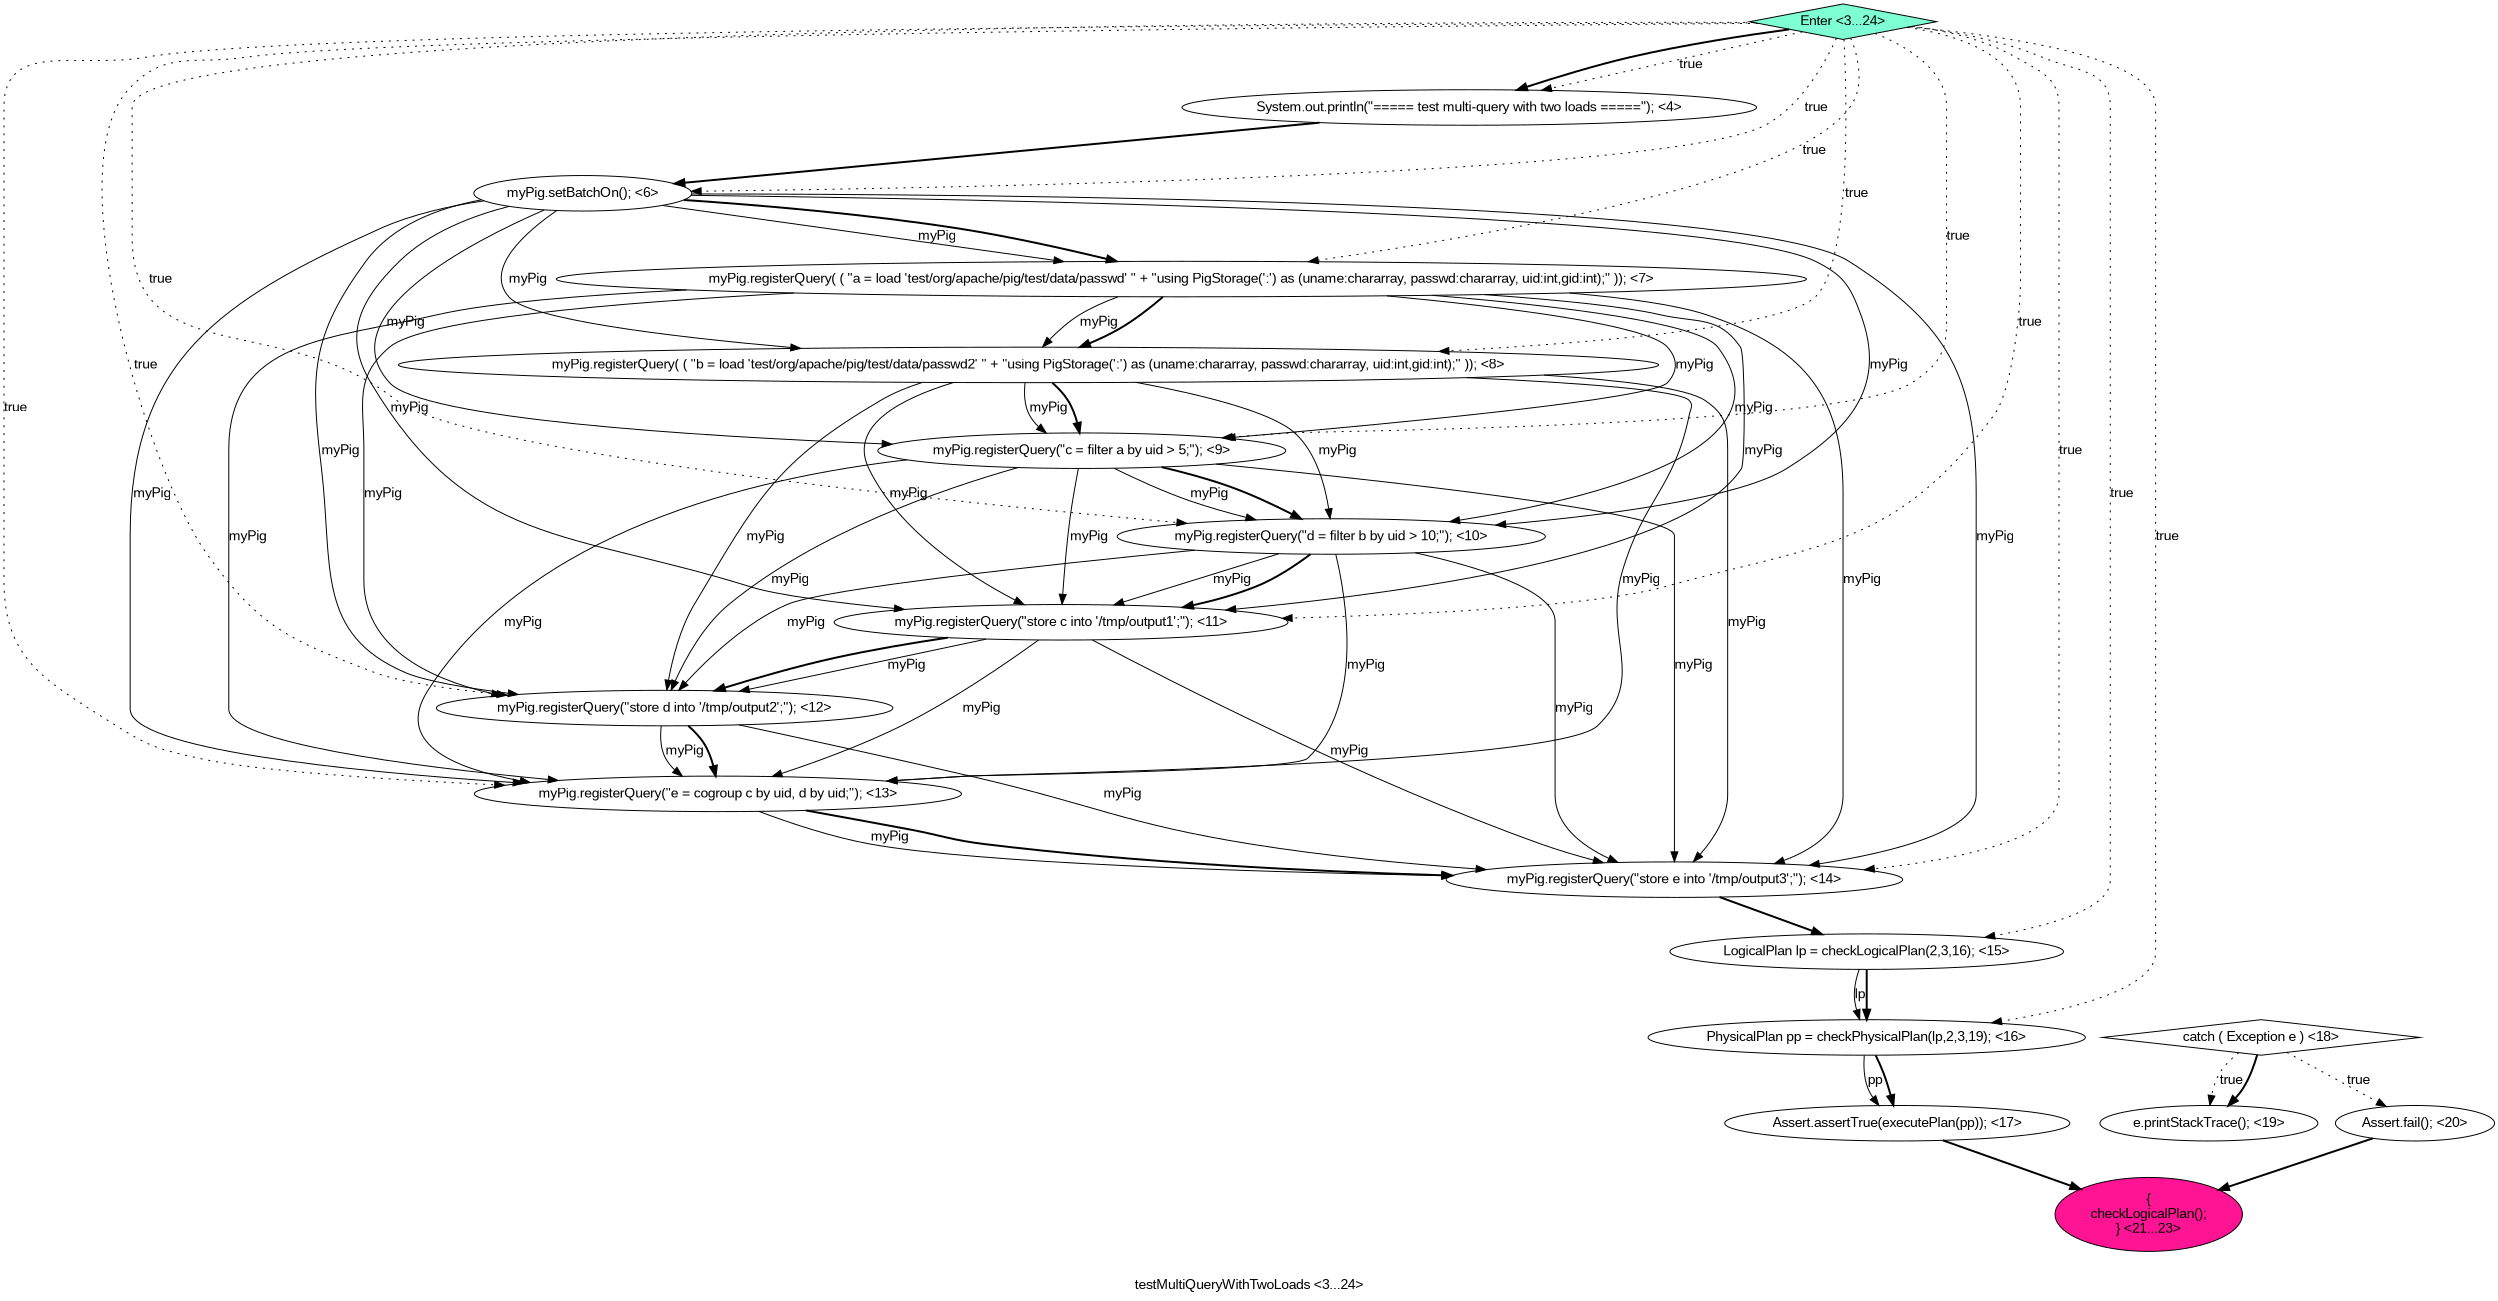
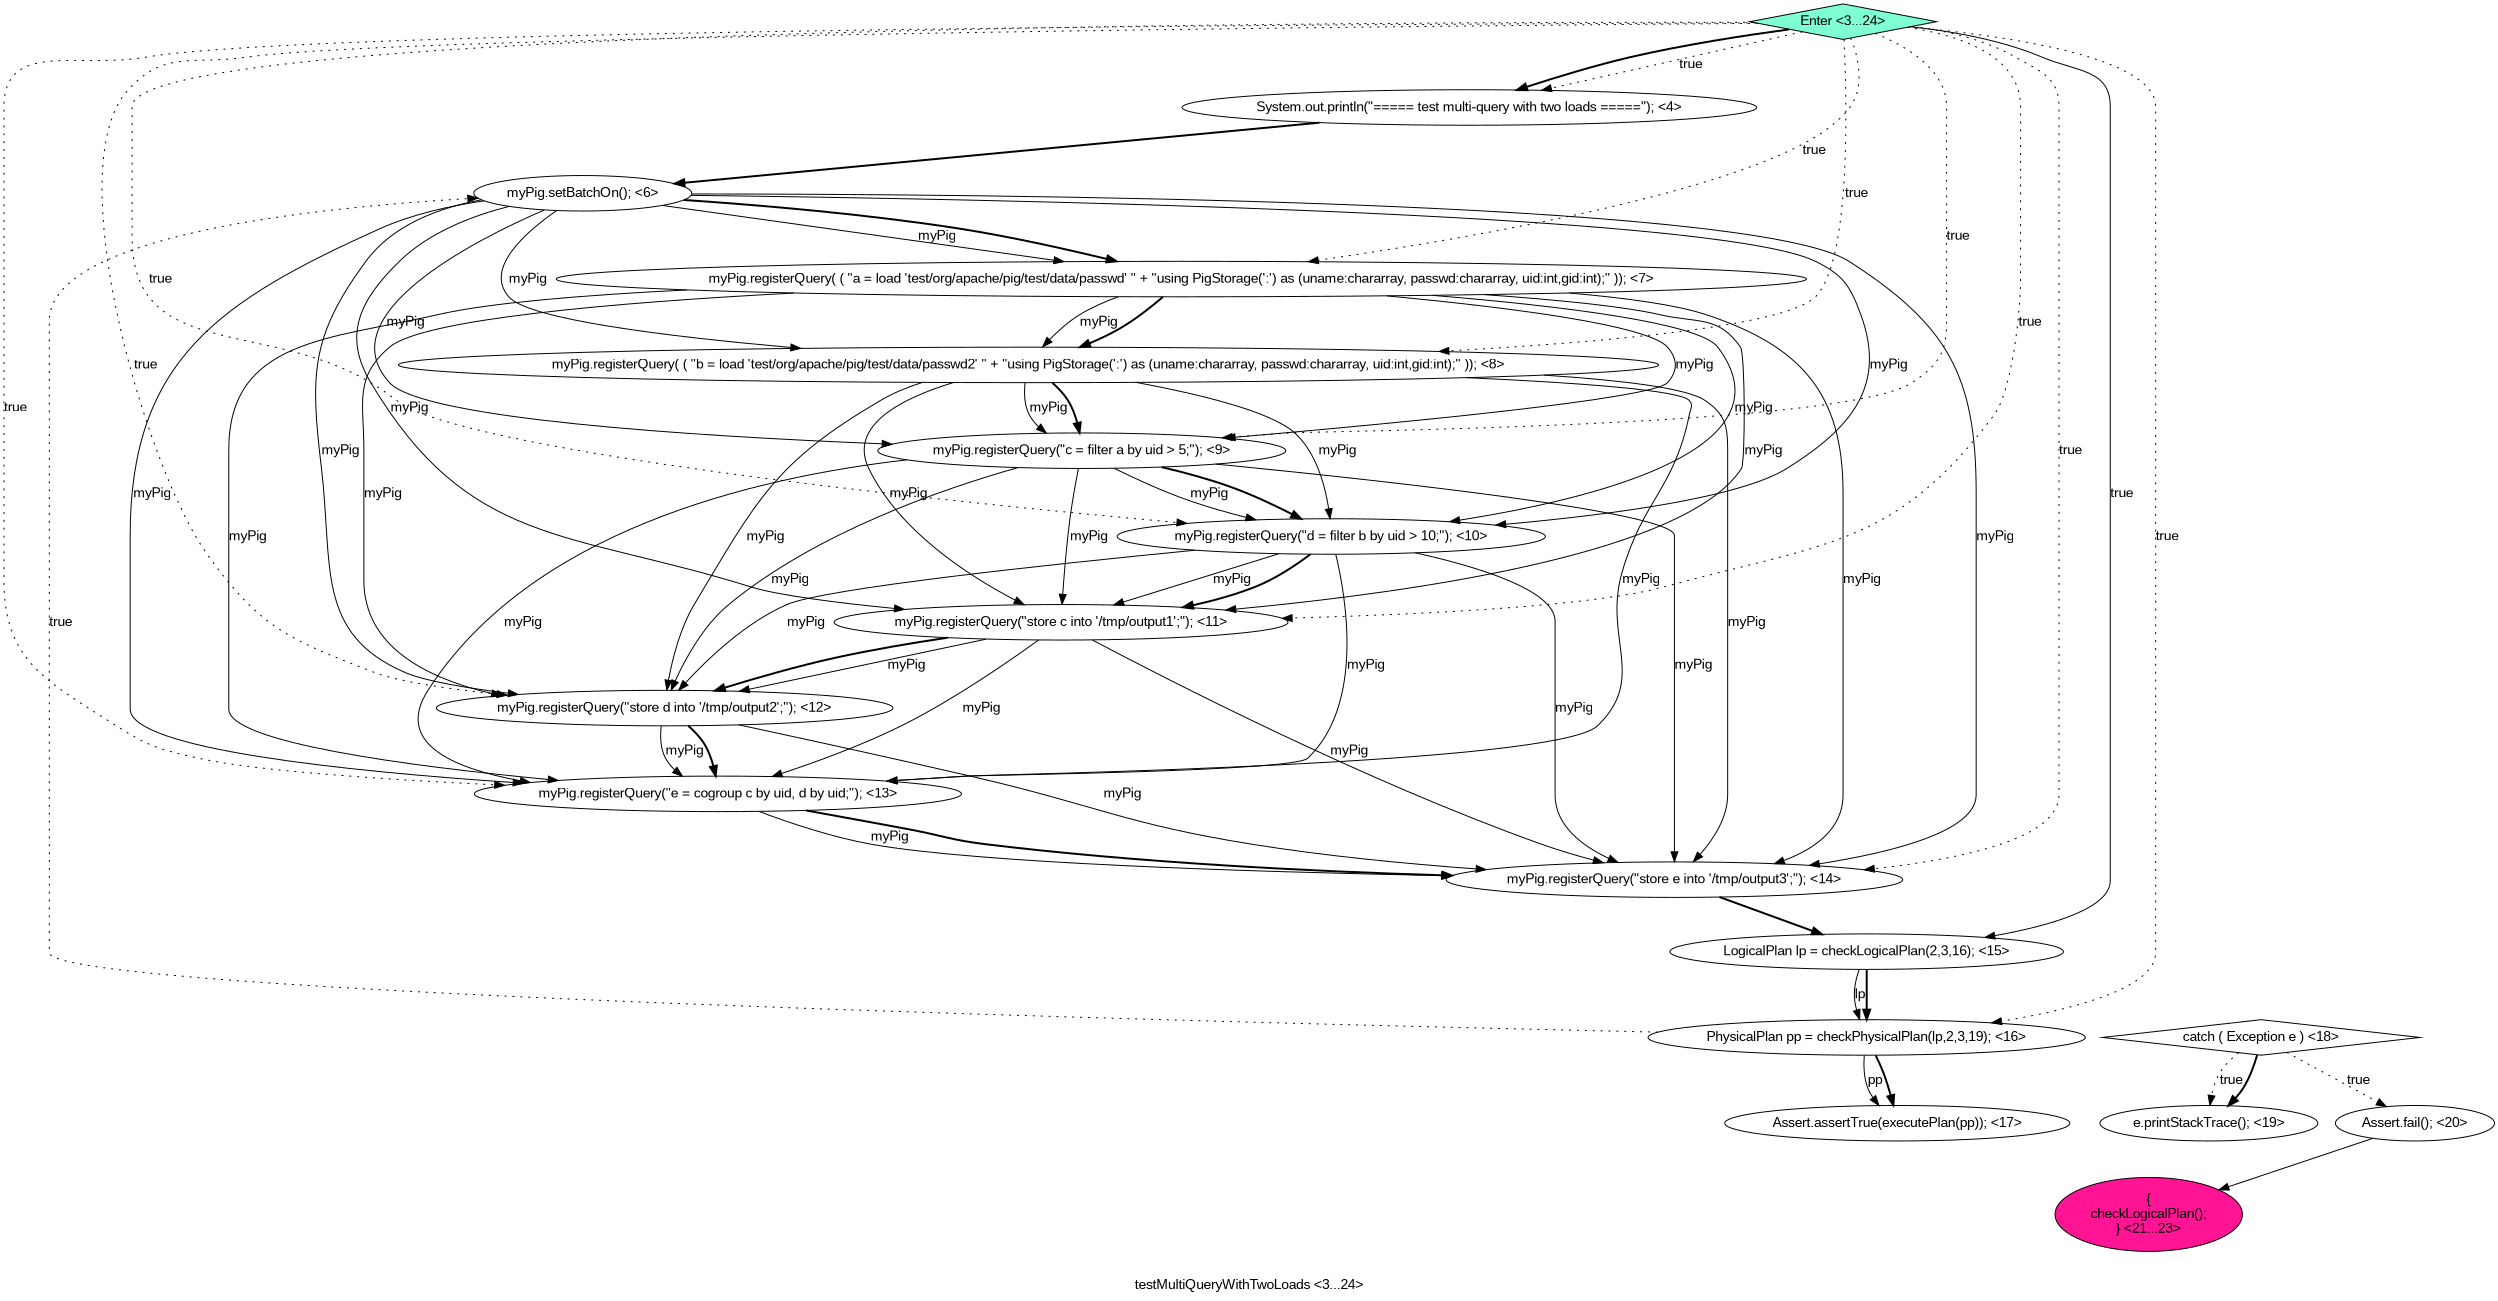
(1292, 176) -> (309, 985)
(2110, 447) -> (2110, 447)
(2007, 1163) -> none
(2301, 1163) -> (2301, 1163)
